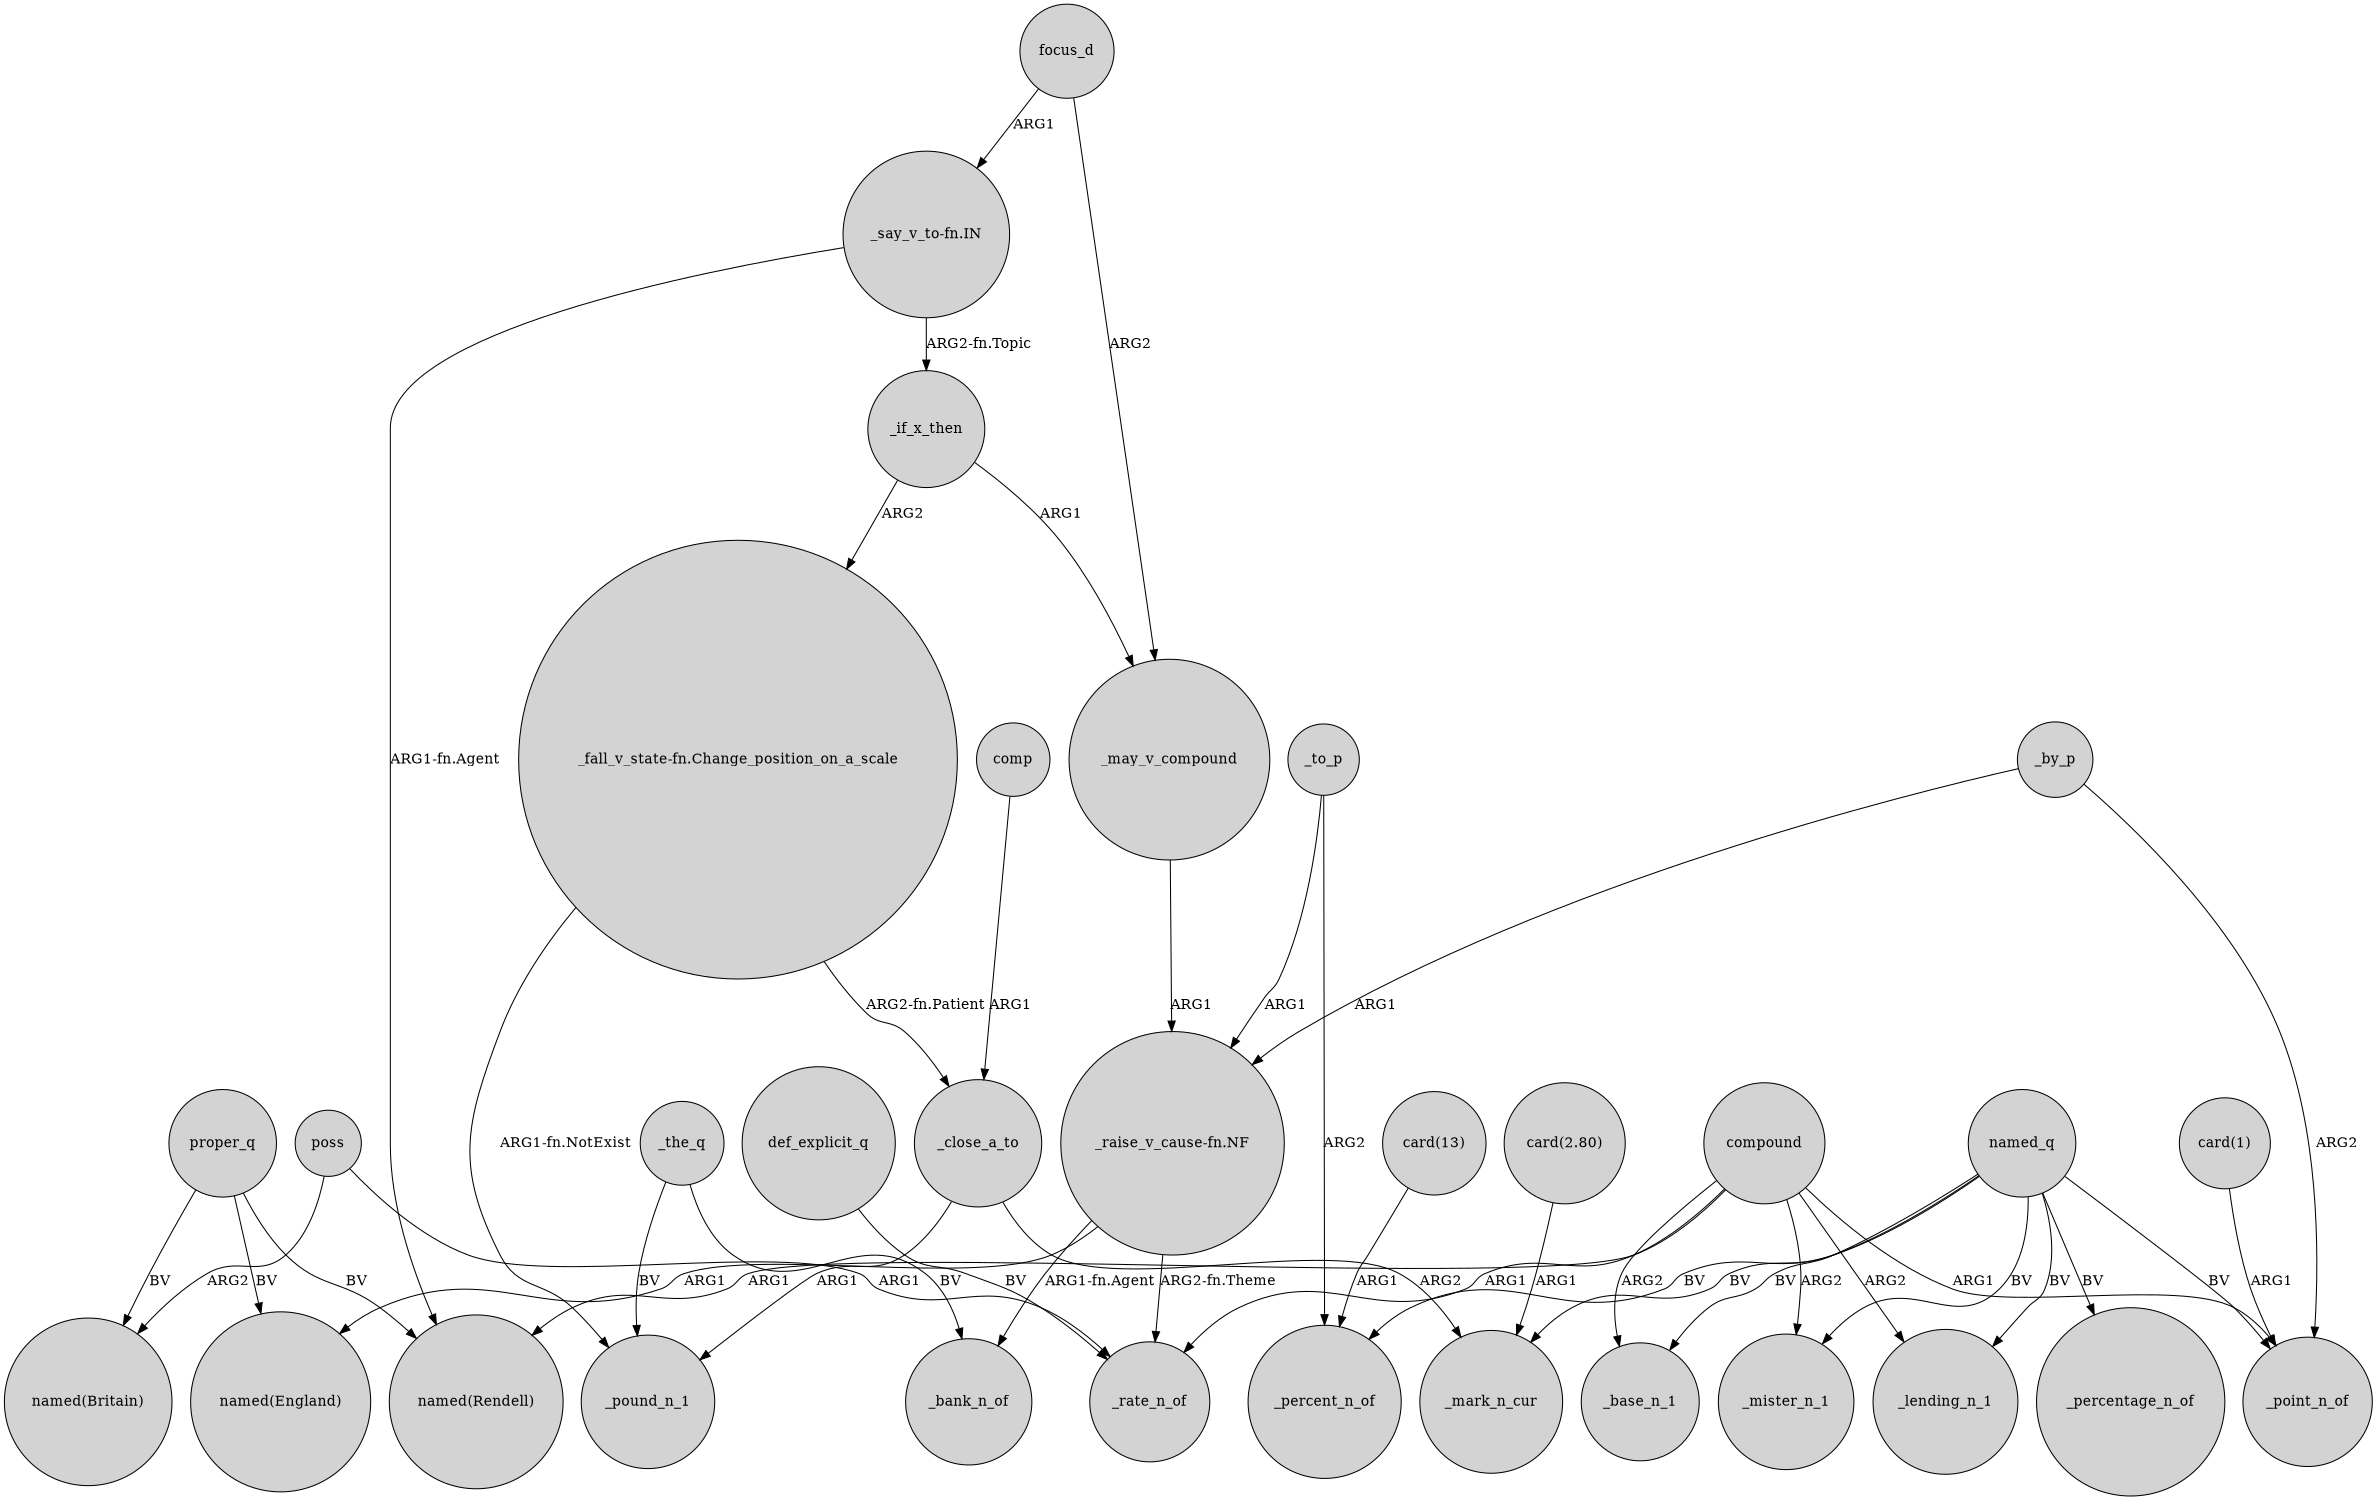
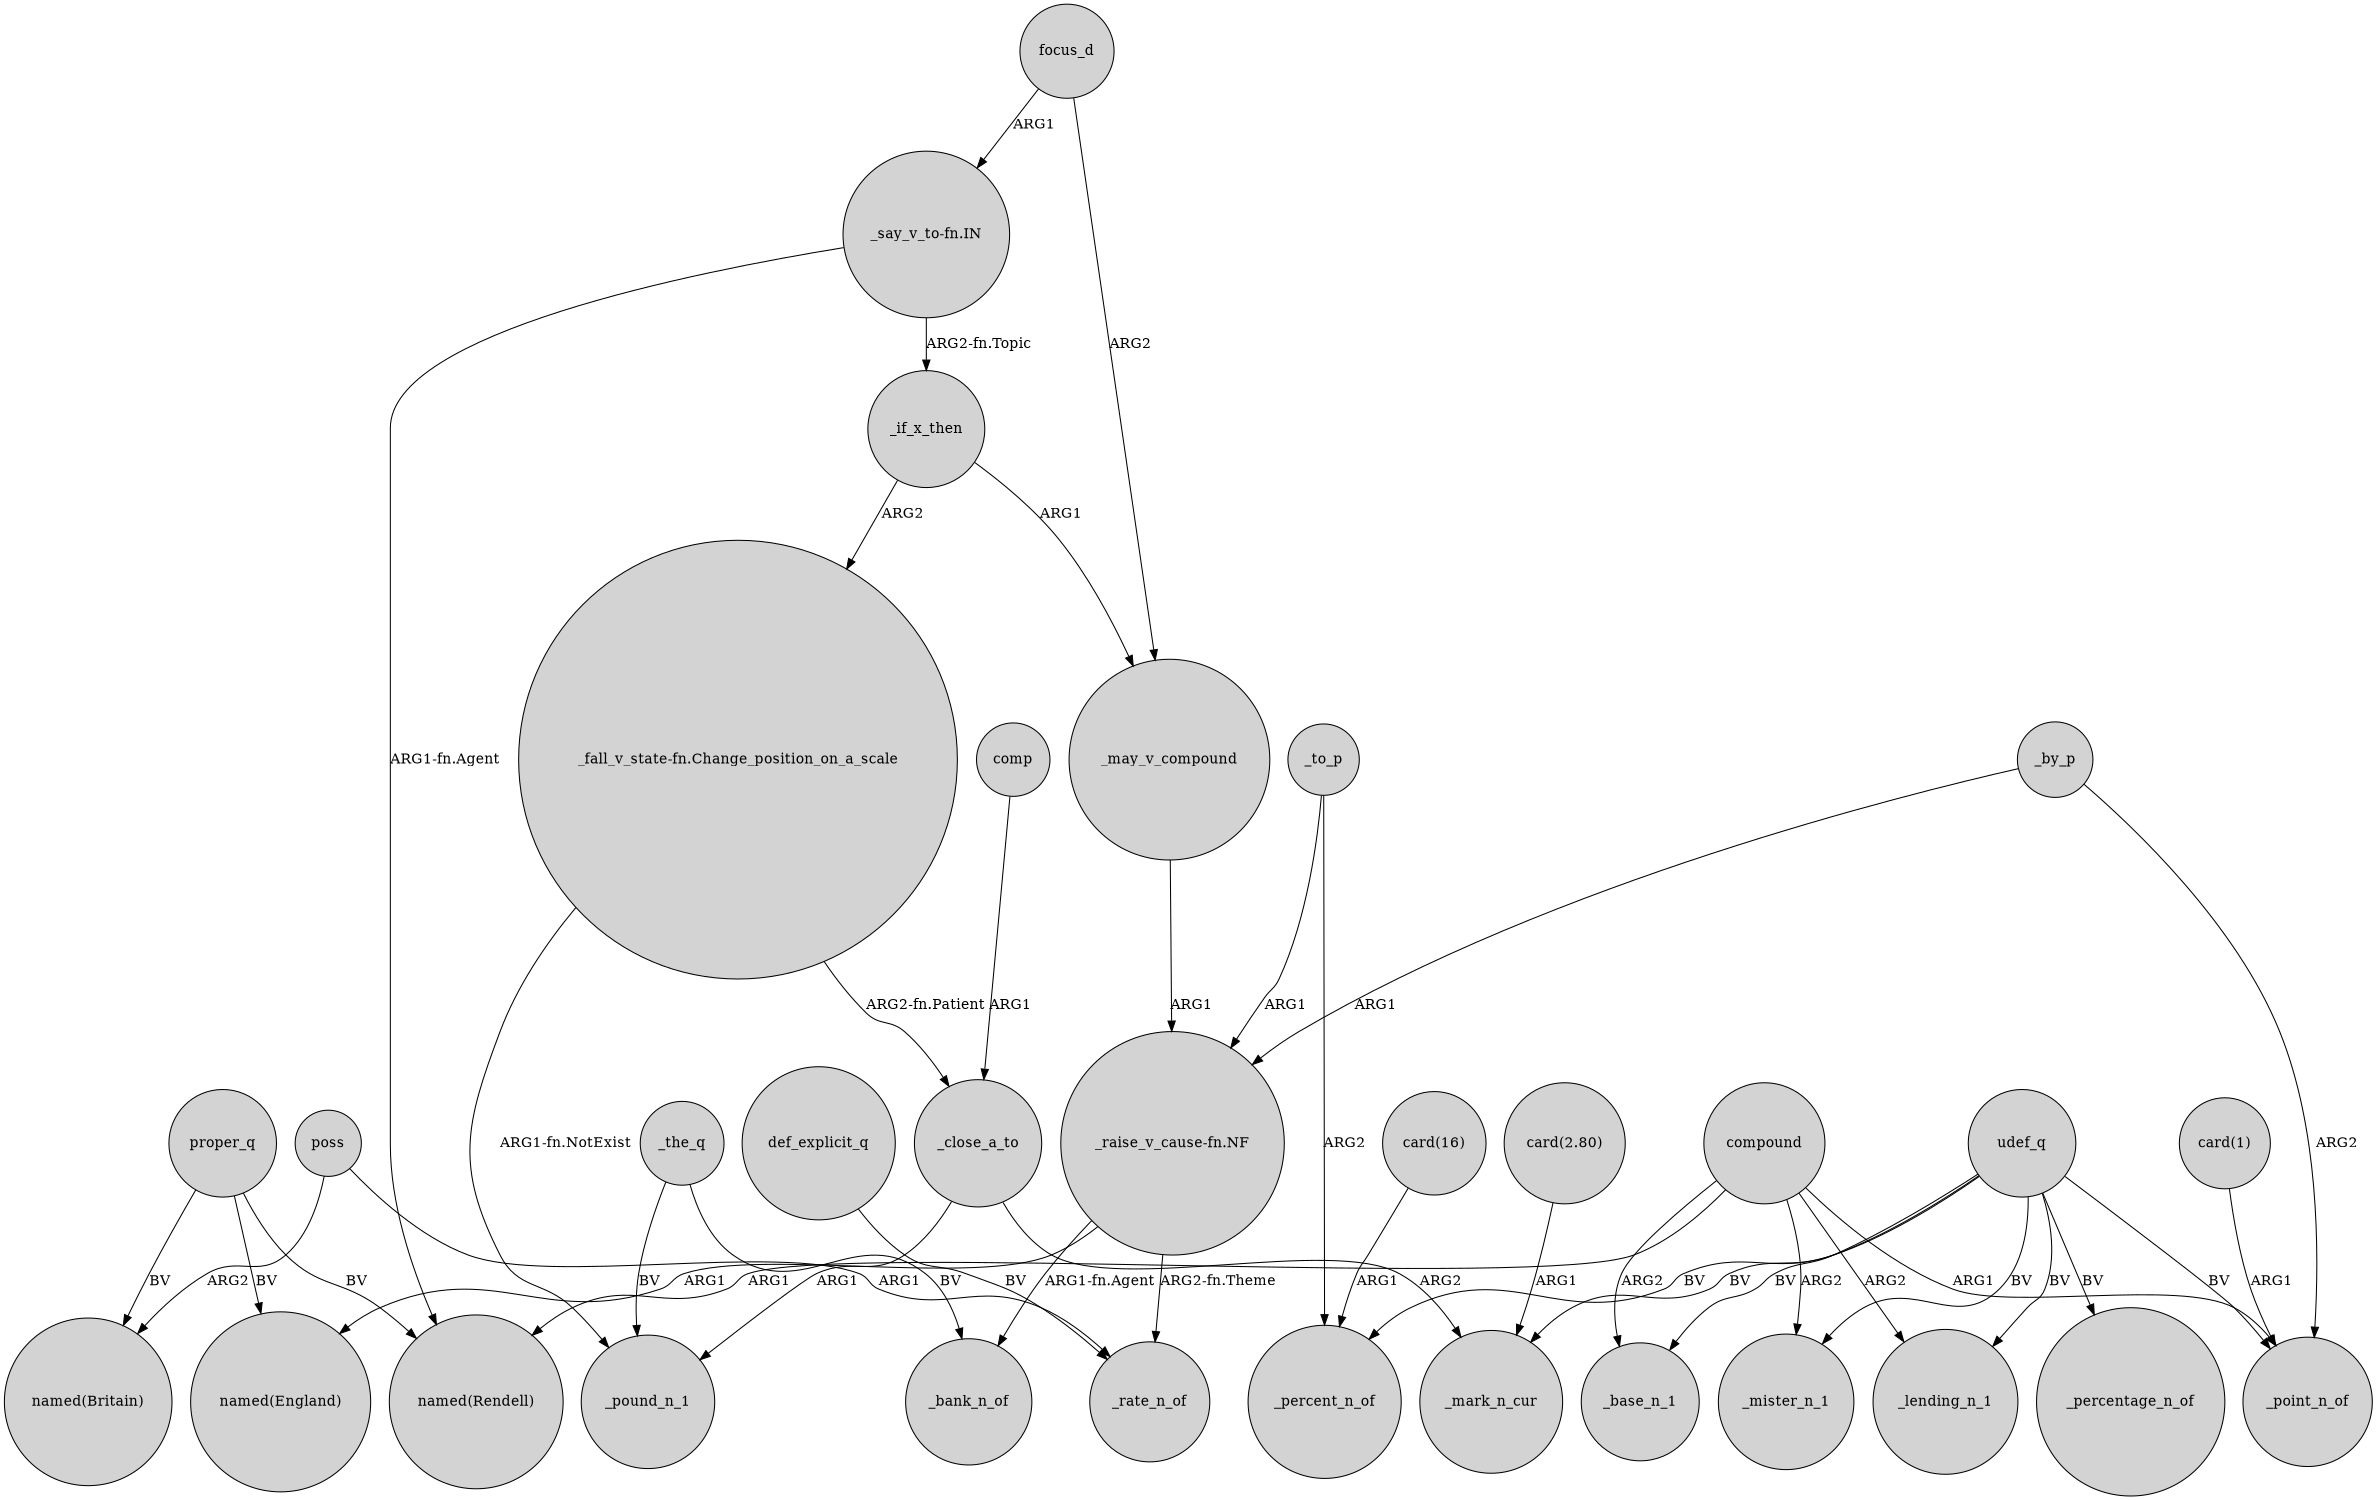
(1434, 1143) -> (1434, 1143)
(2022, 1143) -> (2022, 1143)
(1476, 1281) -> none
